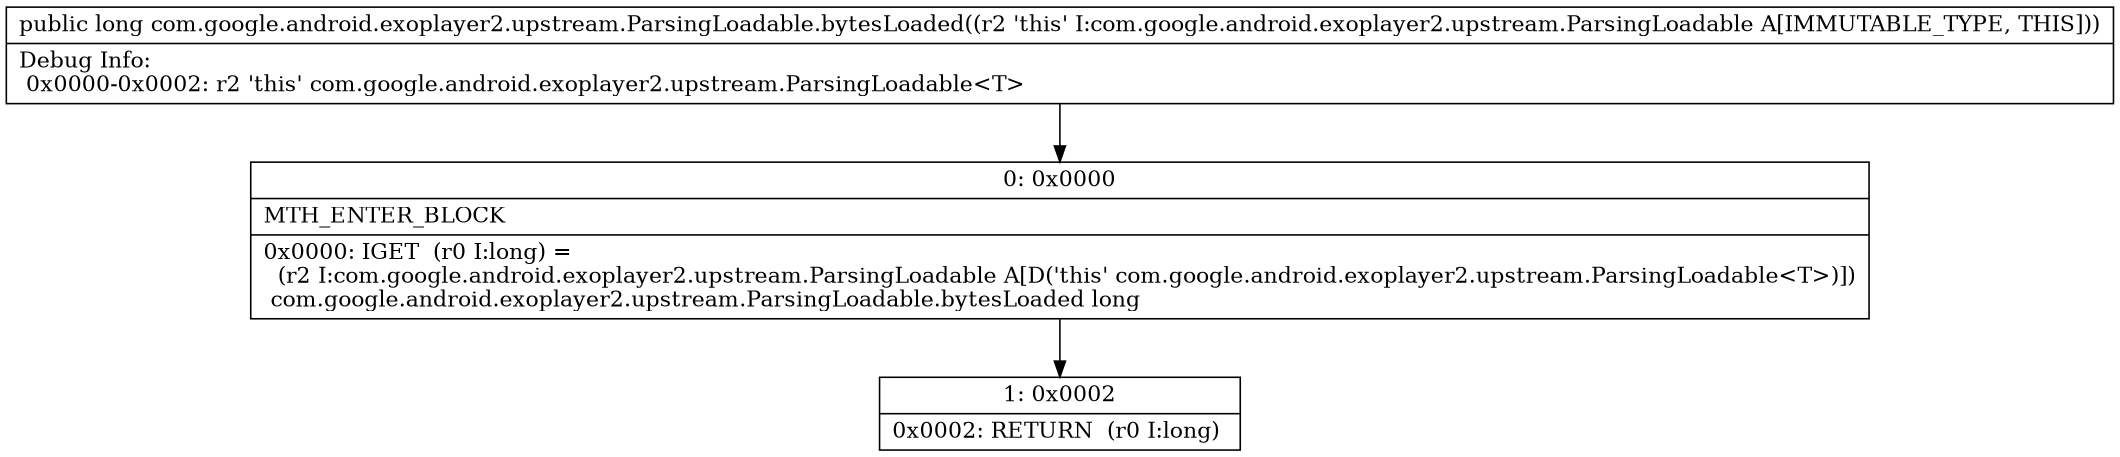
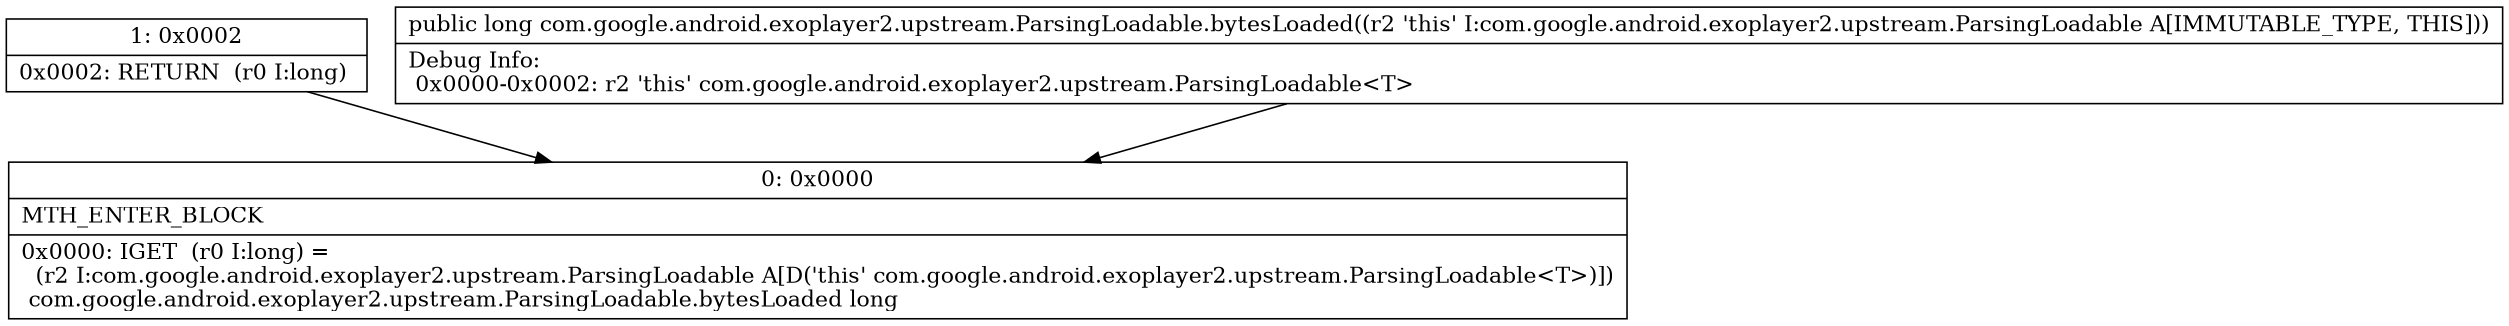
(1060, 340) -> (422, 125)
